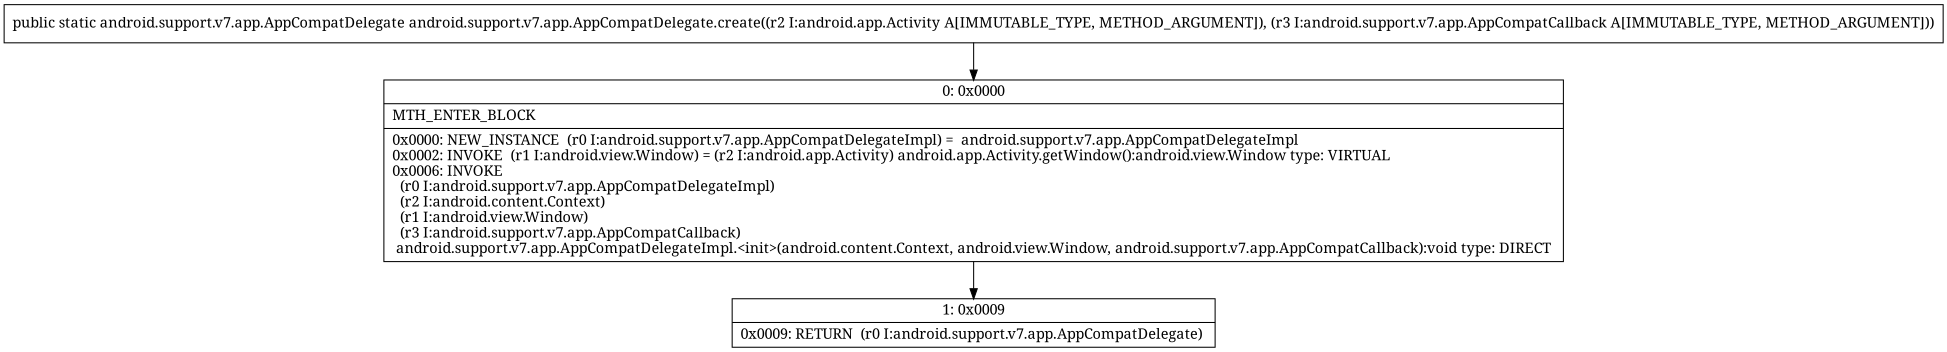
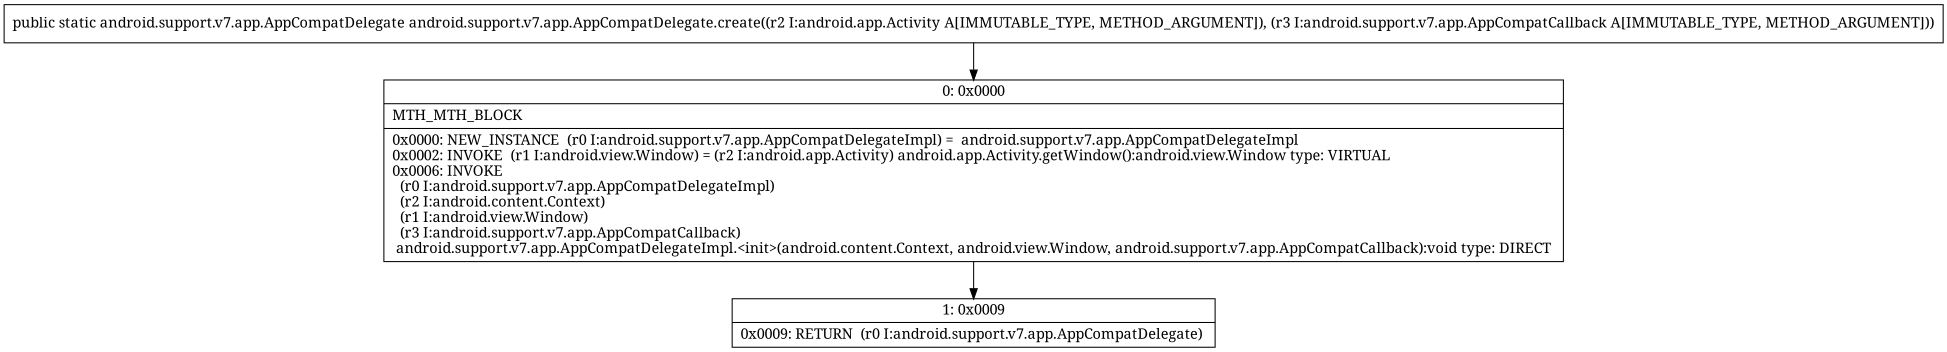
(464, 116) -> (458, 116)
